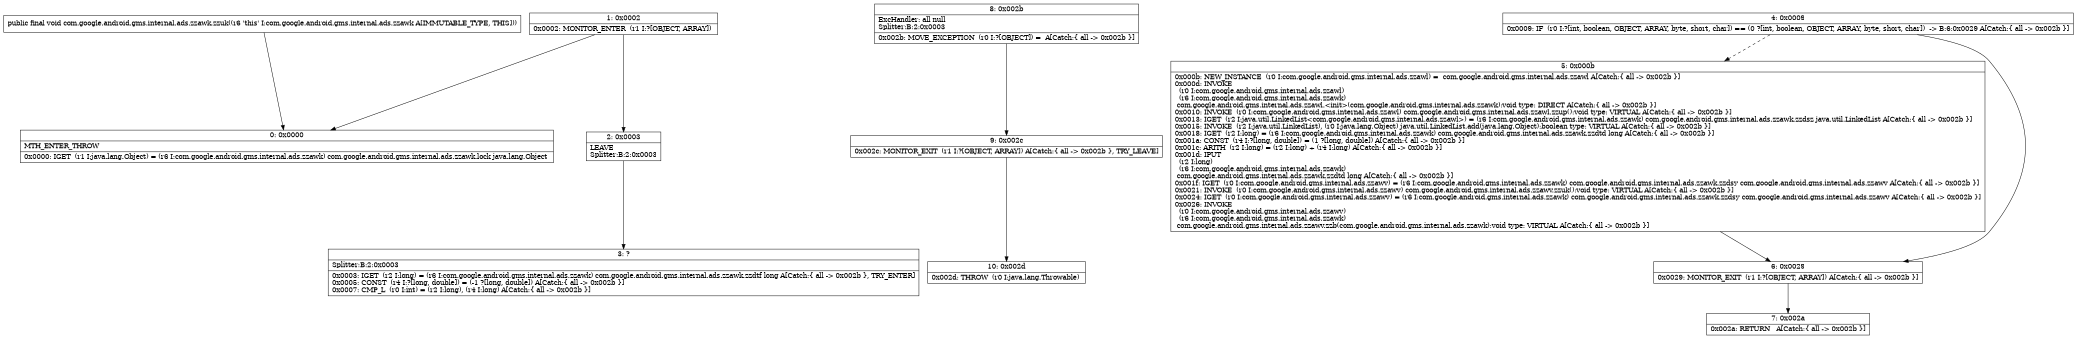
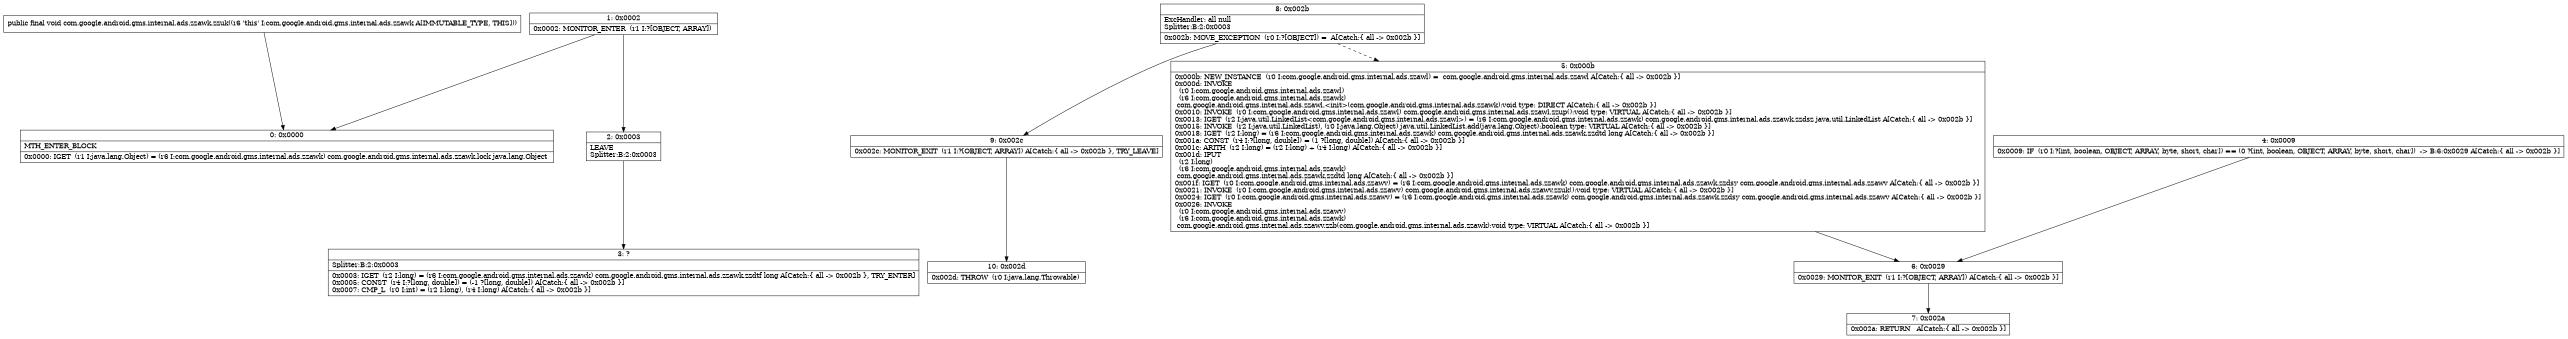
(1749, 47) -> (1356, 51)
(62, 146) -> (60, 146)
